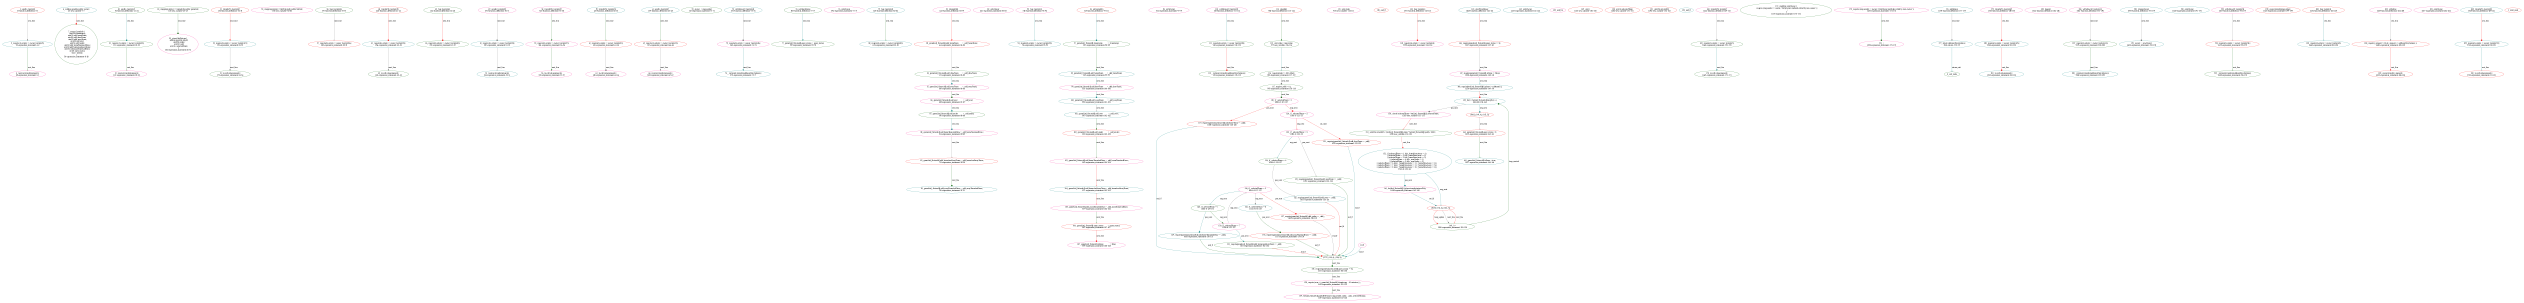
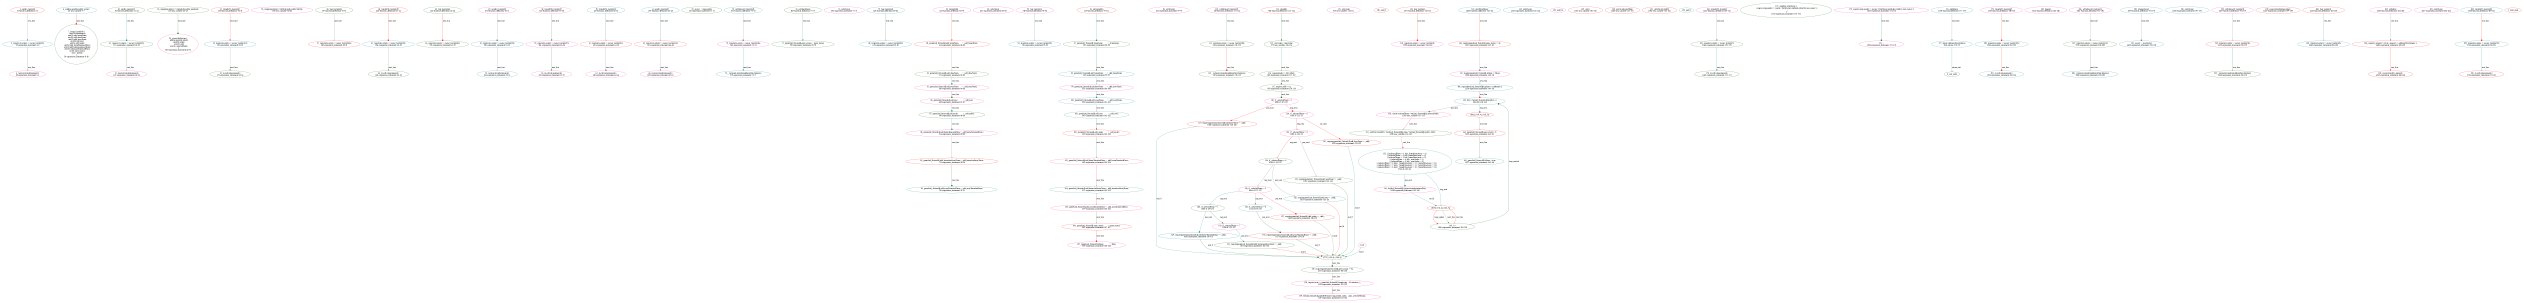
(1284, 146) -> (1284, 146)
(1230, 204) -> (1266, 175)
